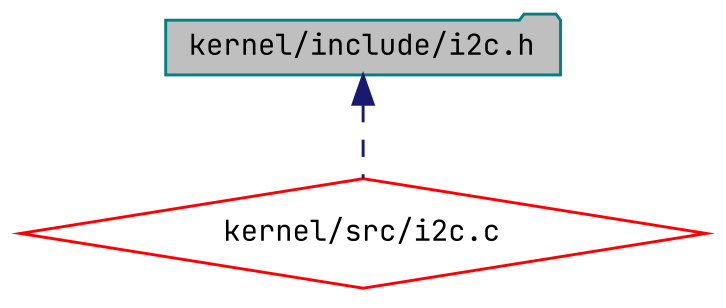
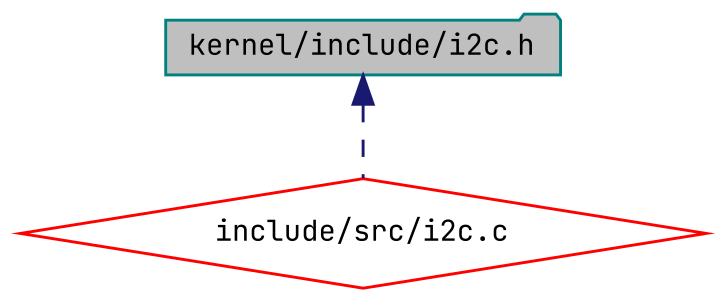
(363, 233) -> (363, 233)
